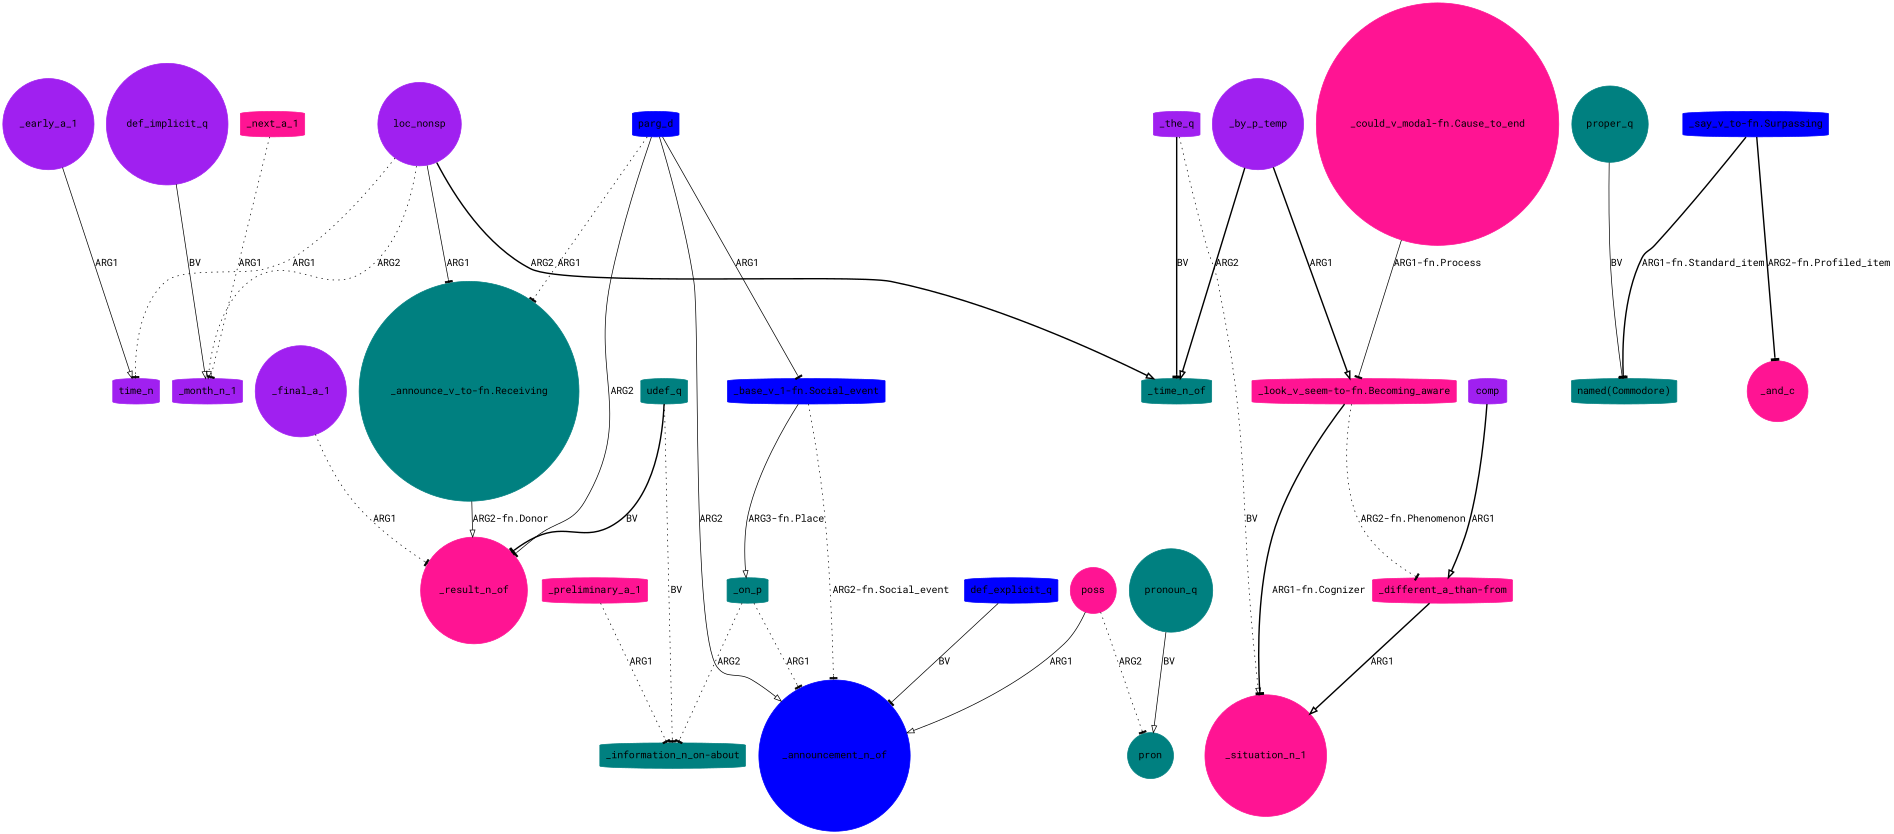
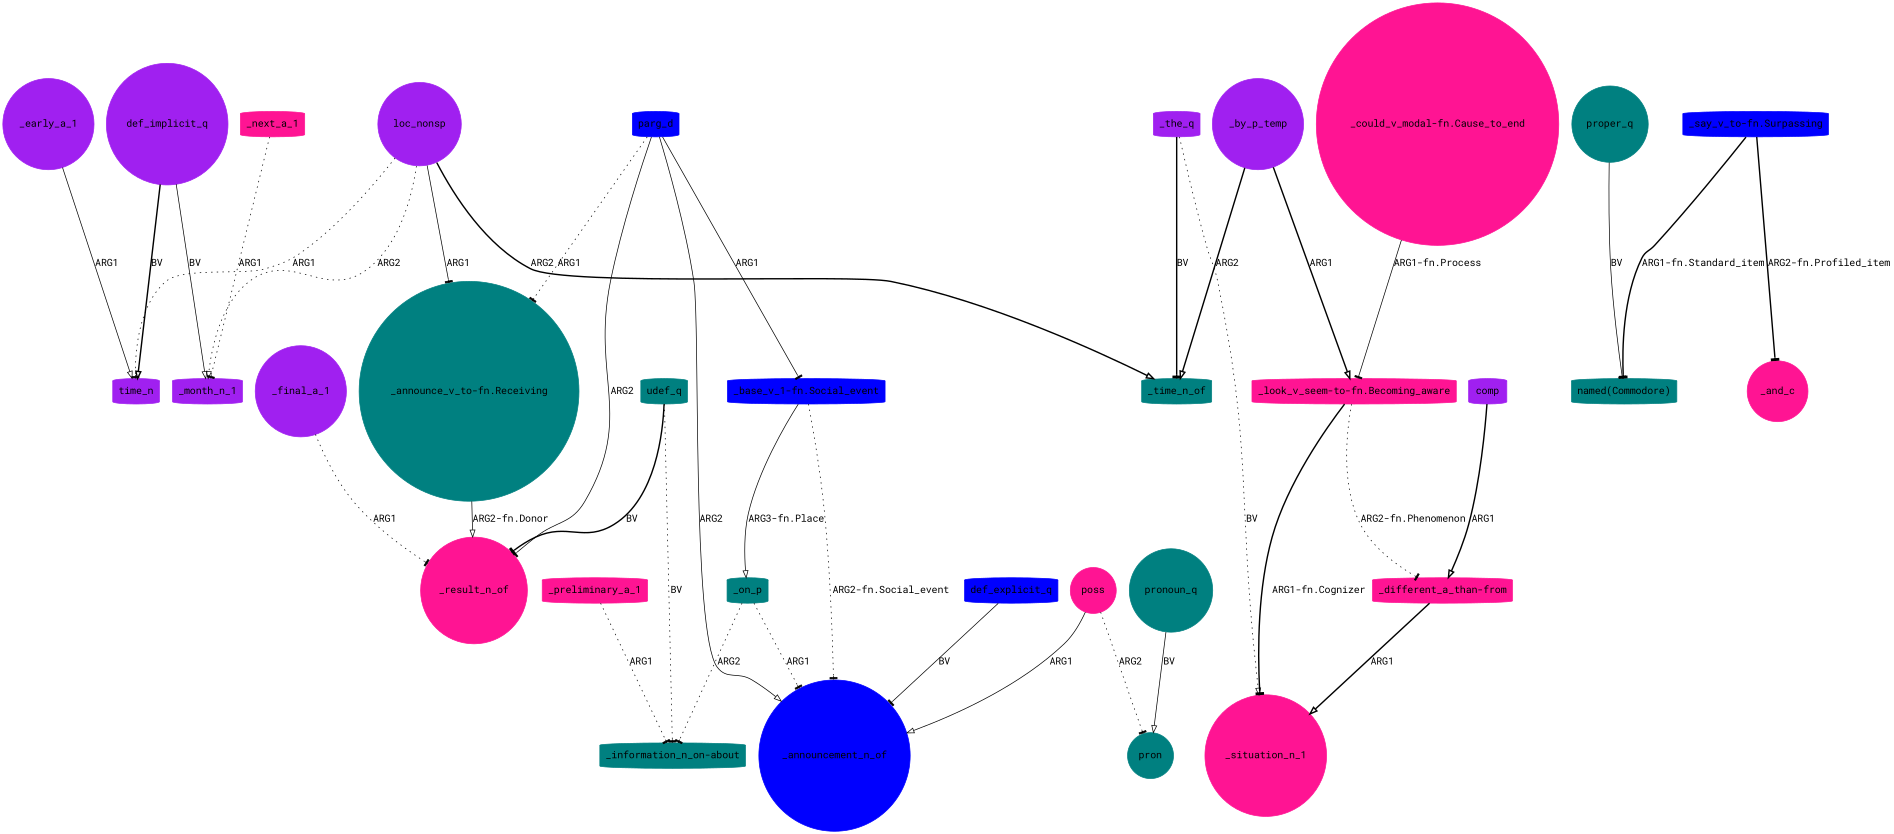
none -> (149, 278)
